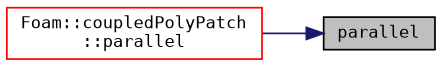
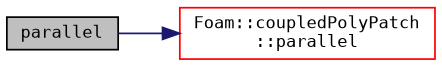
(284, 33) -> (140, 33)
